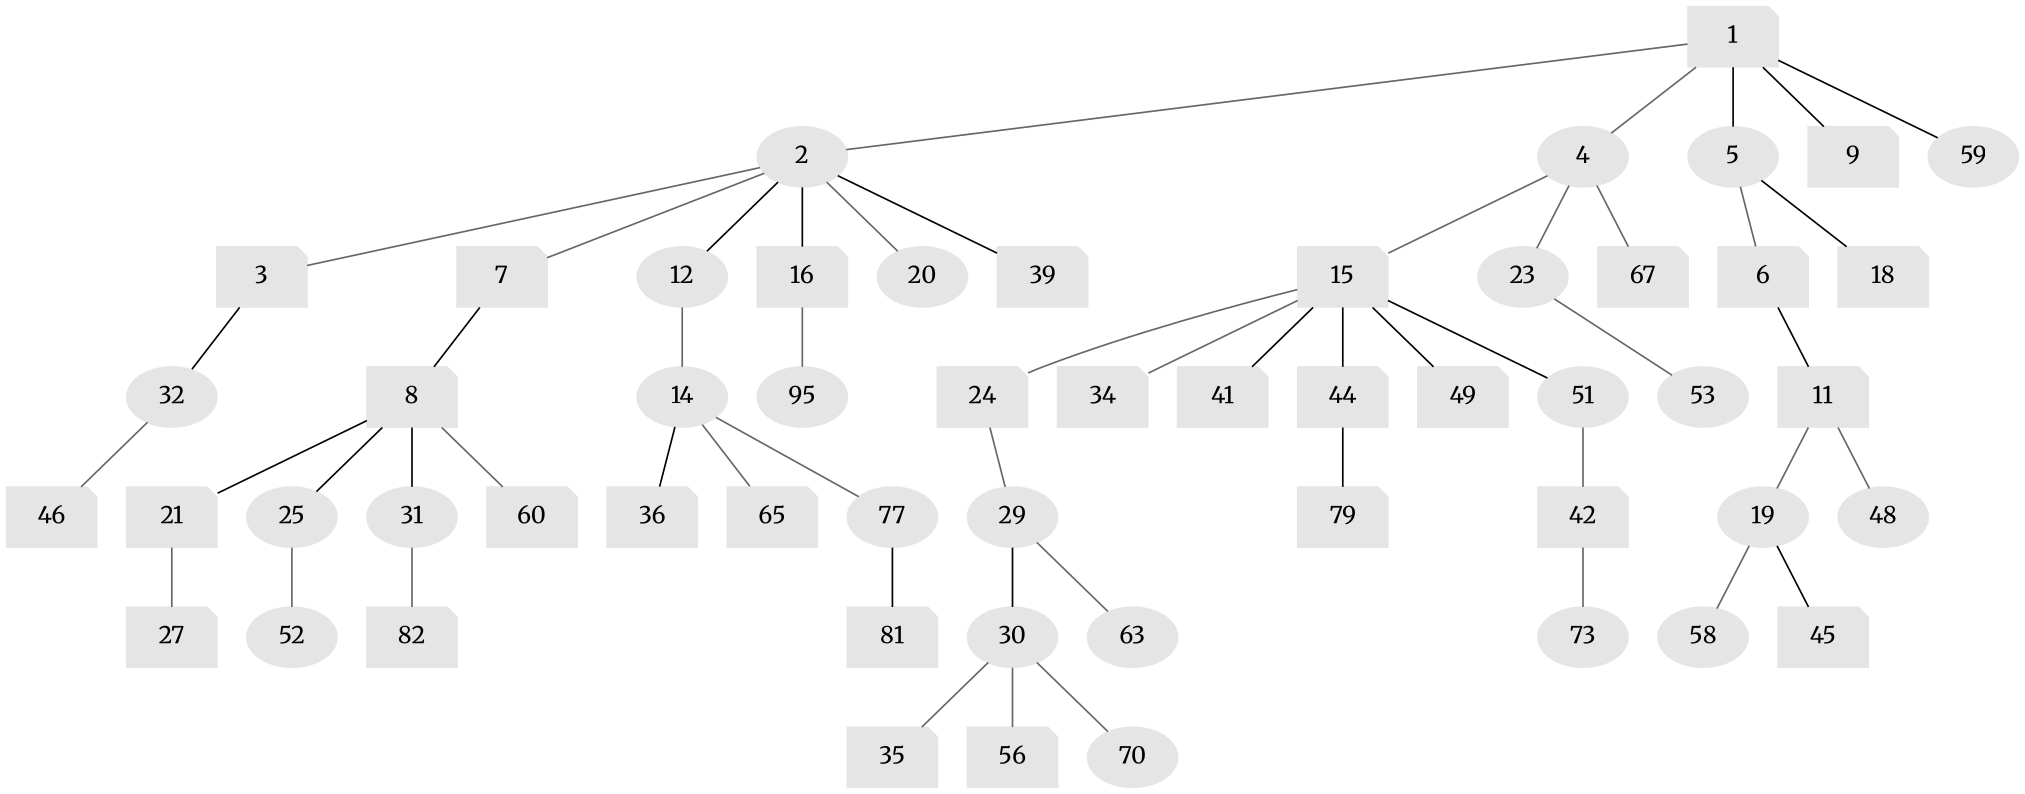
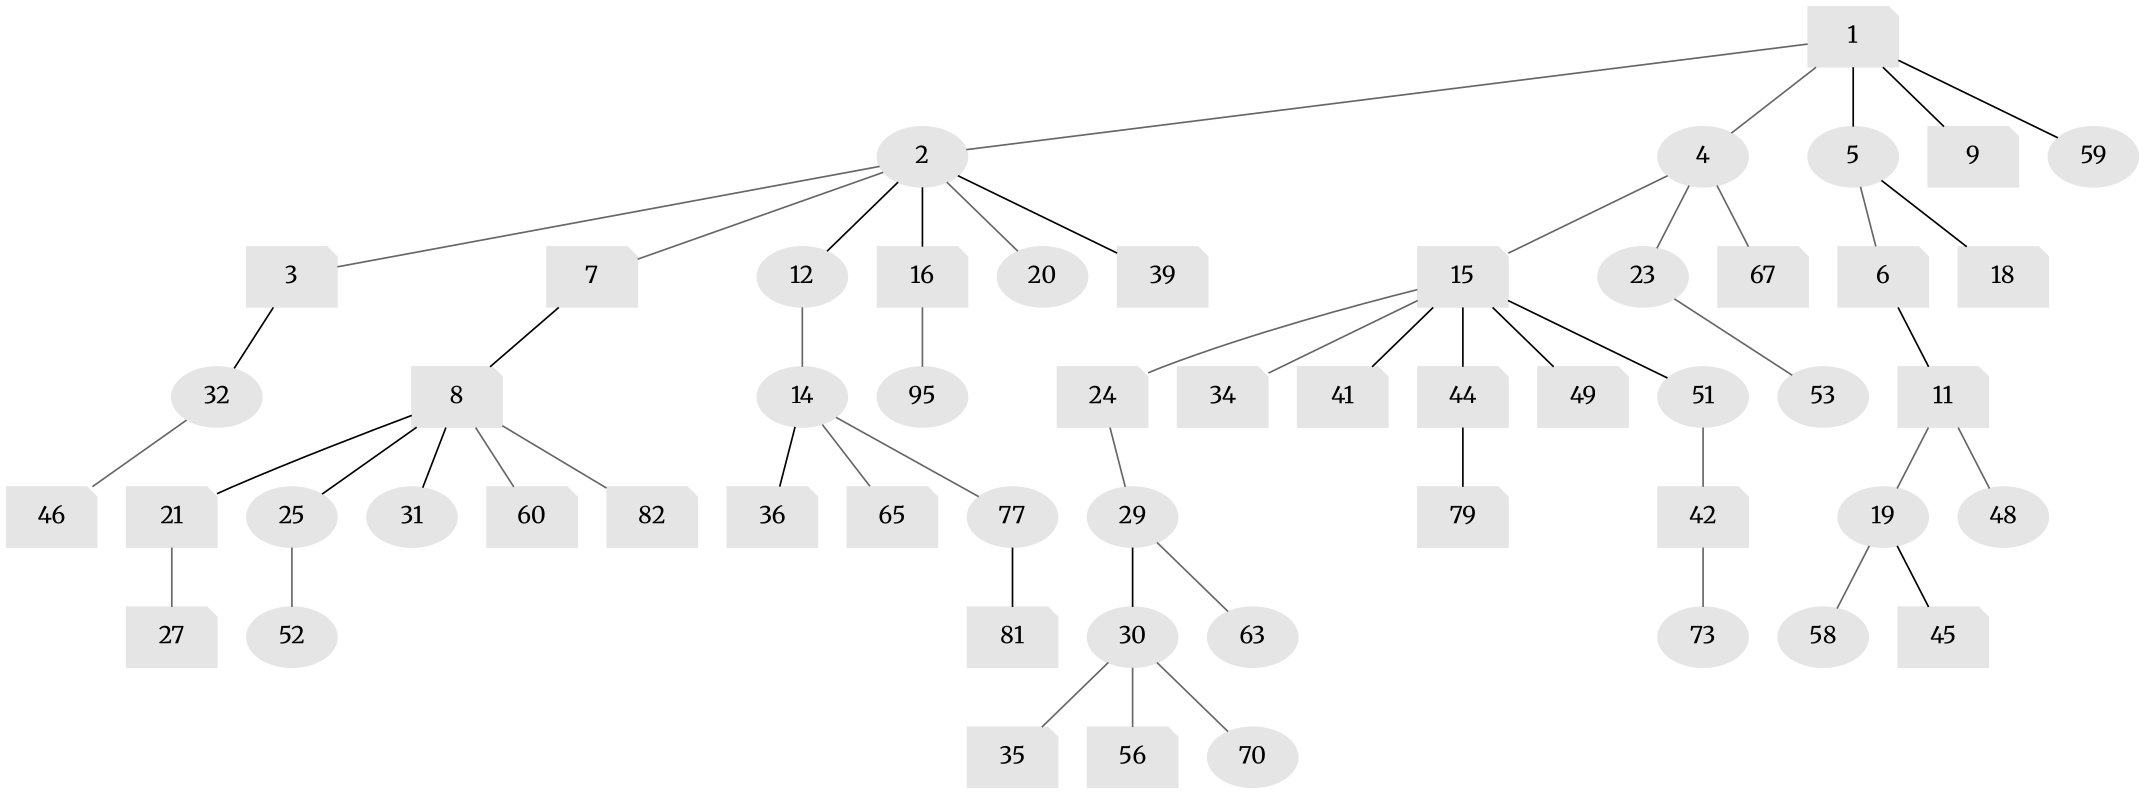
(412, 577) -> (554, 457)
